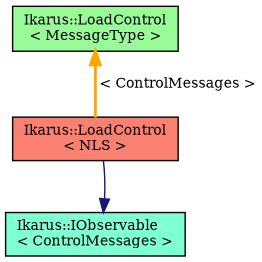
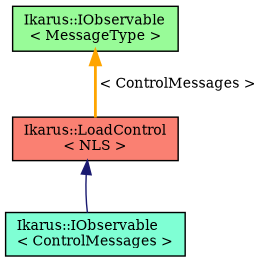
(95, 29) -> (95, 29)
(105, 179) -> (86, 194)
